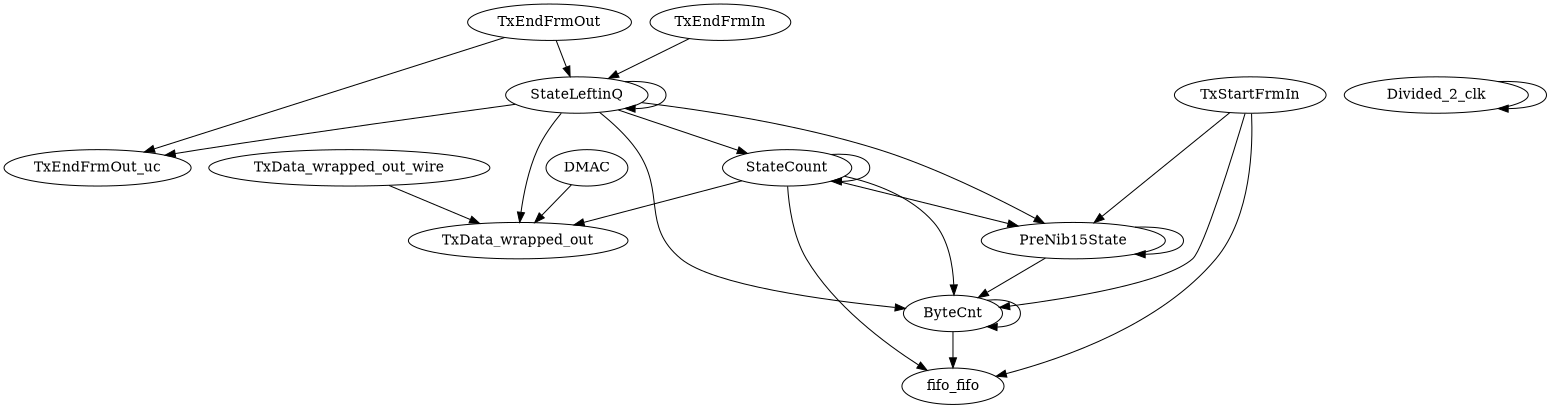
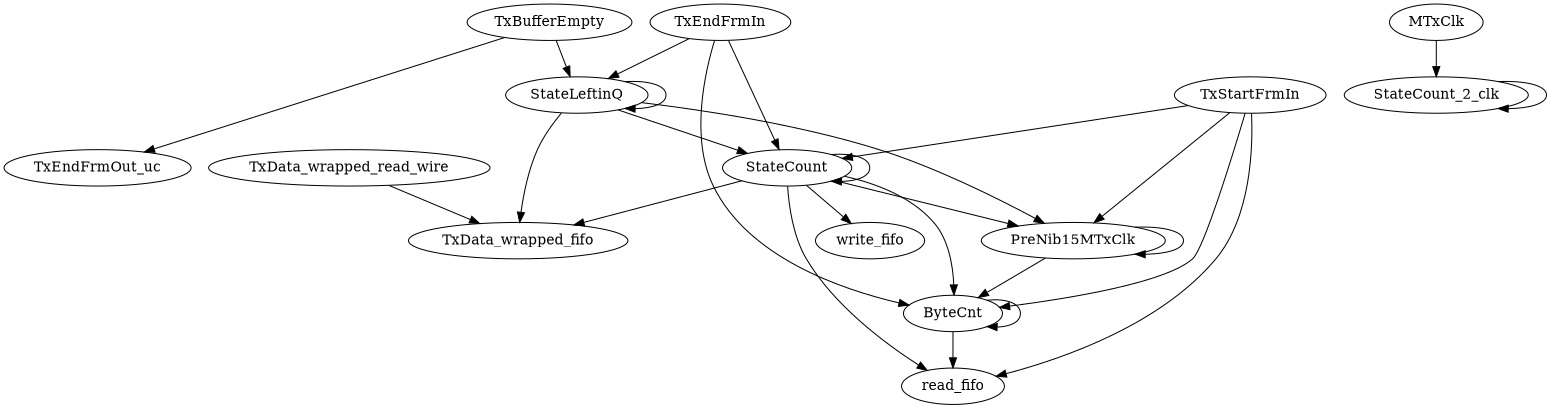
(550, 22) -> (550, 22)
none -> (1436, 22)
none -> (752, 90)
(1436, 95) -> (1436, 95)
(345, 128) -> none
none -> (1020, 131)
(349, 168) -> (349, 168)
(587, 168) -> none
(518, 241) -> (518, 241)
none -> (870, 241)
(1073, 241) -> (1073, 241)
(702, 270) -> (735, 218)
(953, 386) -> (953, 386)
